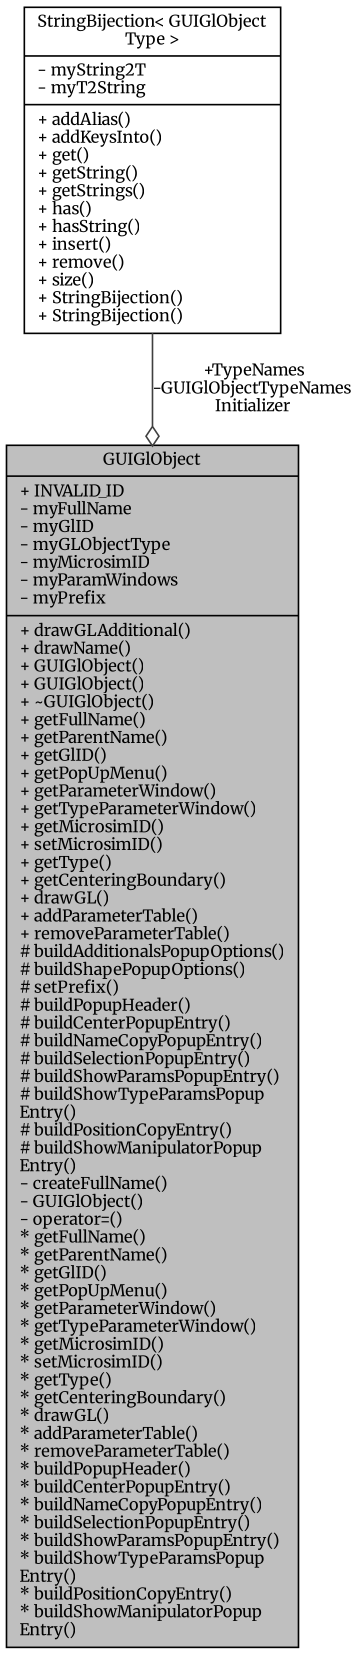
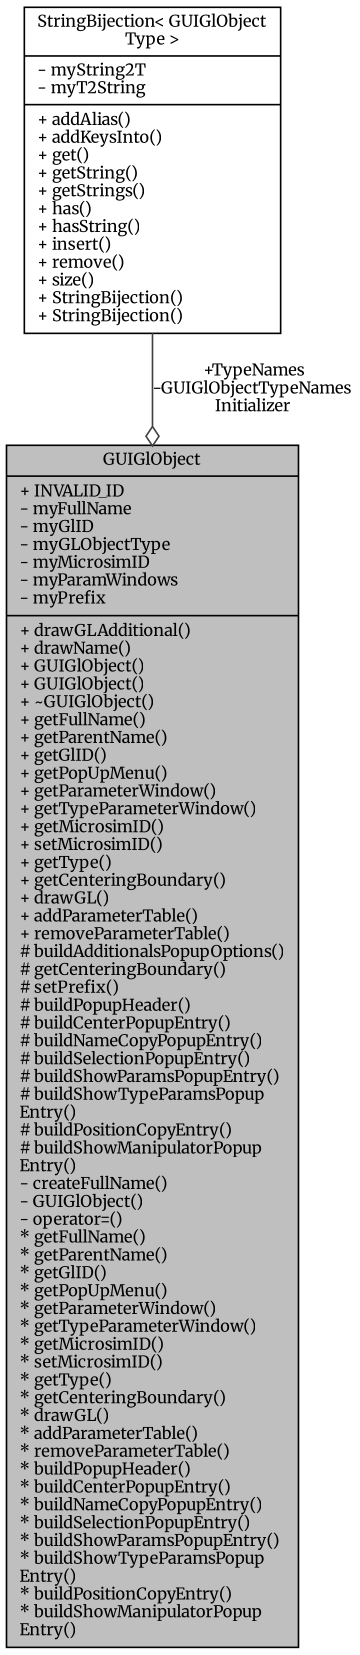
(133, 970) -> (123, 970)
